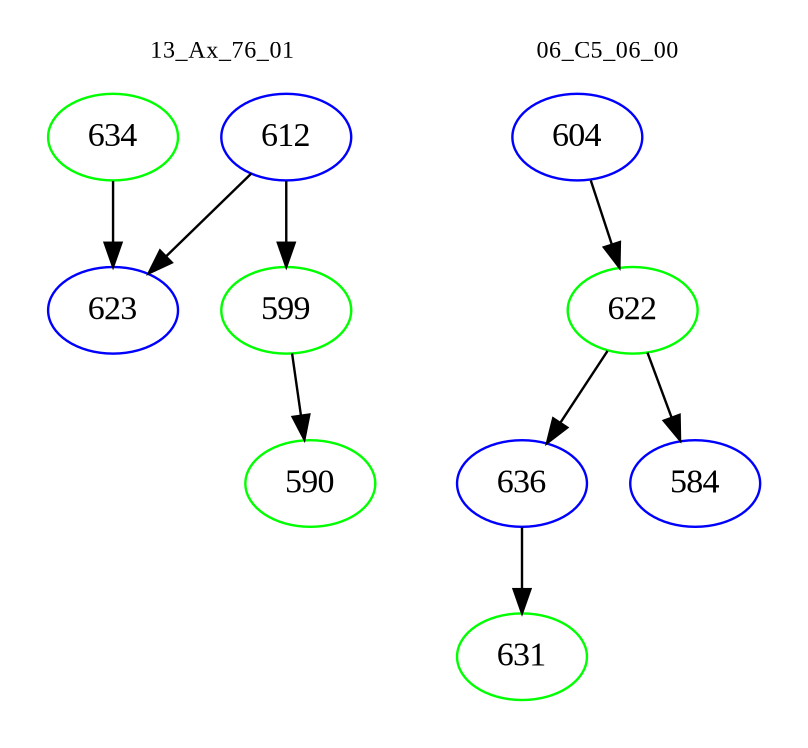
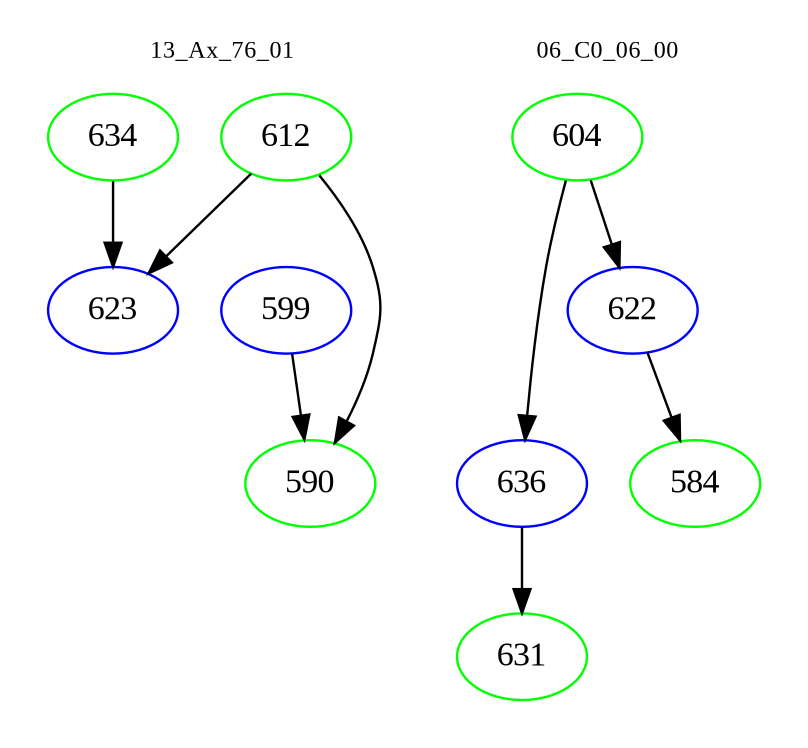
(609, 52) -> (609, 52)
(286, 137) -> (286, 137)
(577, 137) -> (577, 137)
(286, 212) -> (379, 293)
(286, 310) -> (286, 310)
(633, 310) -> (633, 310)
(584, 387) -> (541, 297)
(695, 484) -> (695, 484)
